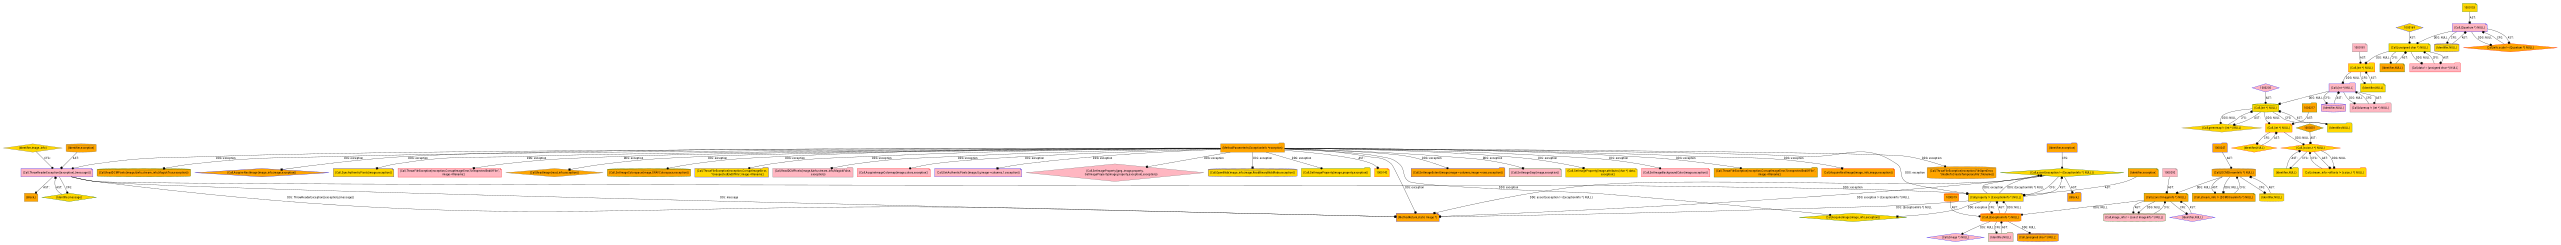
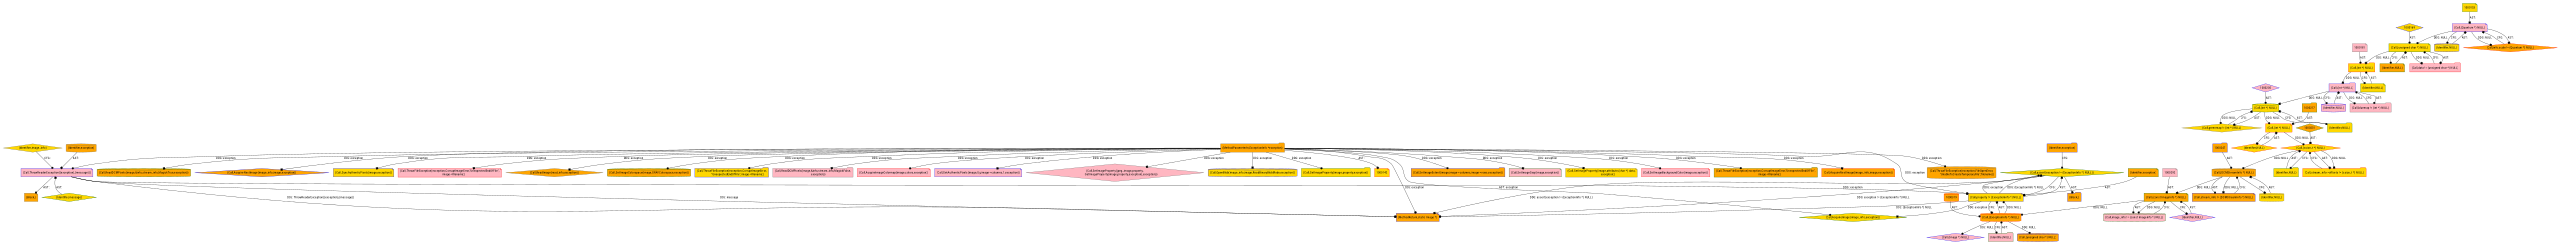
none -> (2271, 157)
(63, 184) -> none
(1509, 187) -> (1509, 187)
(2224, 197) -> (2224, 197)
